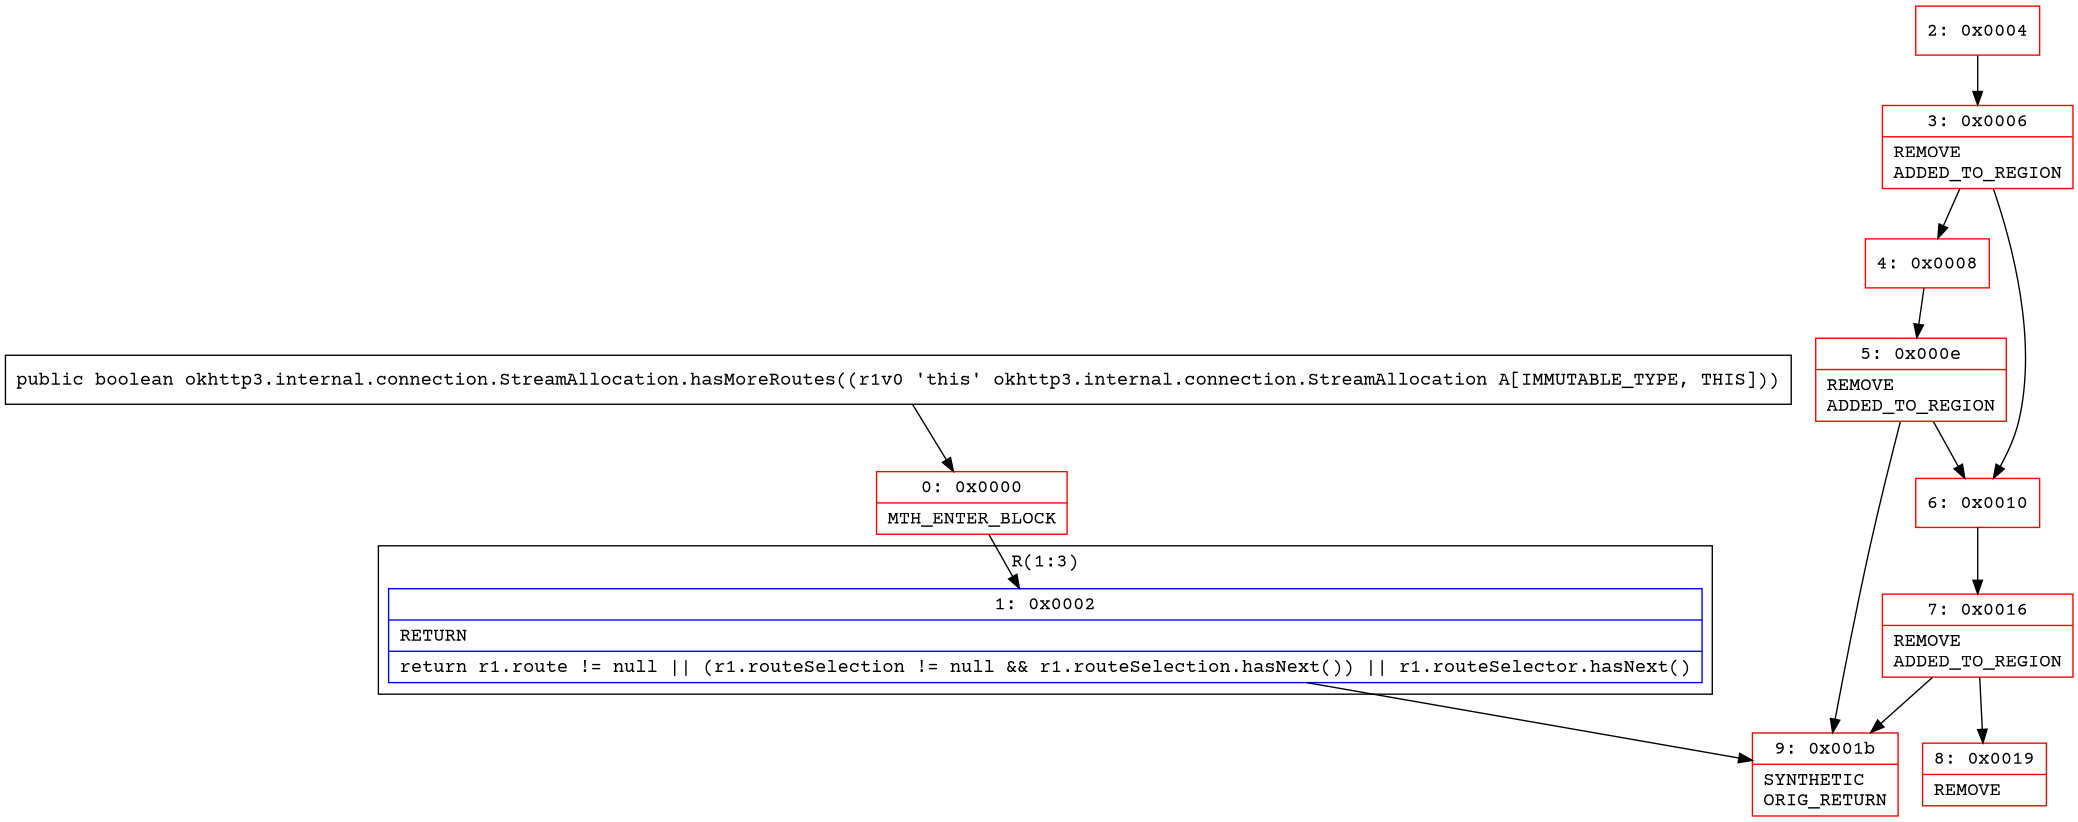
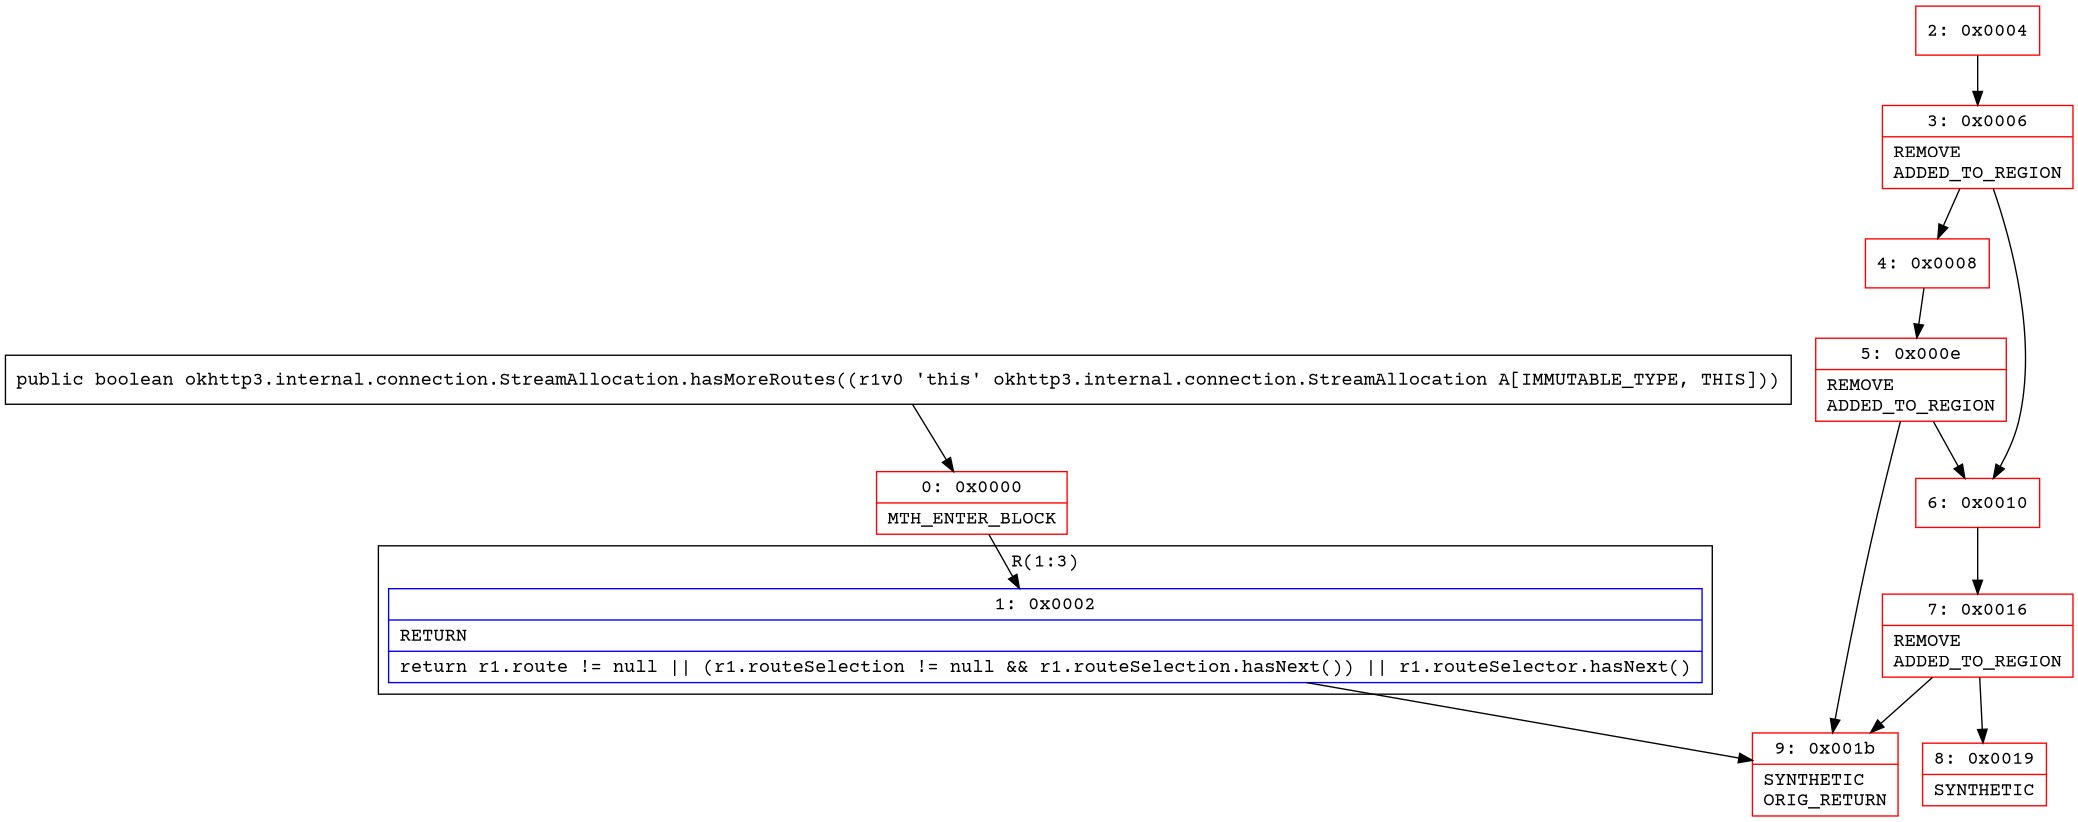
(1967, 789) -> (1984, 789)
